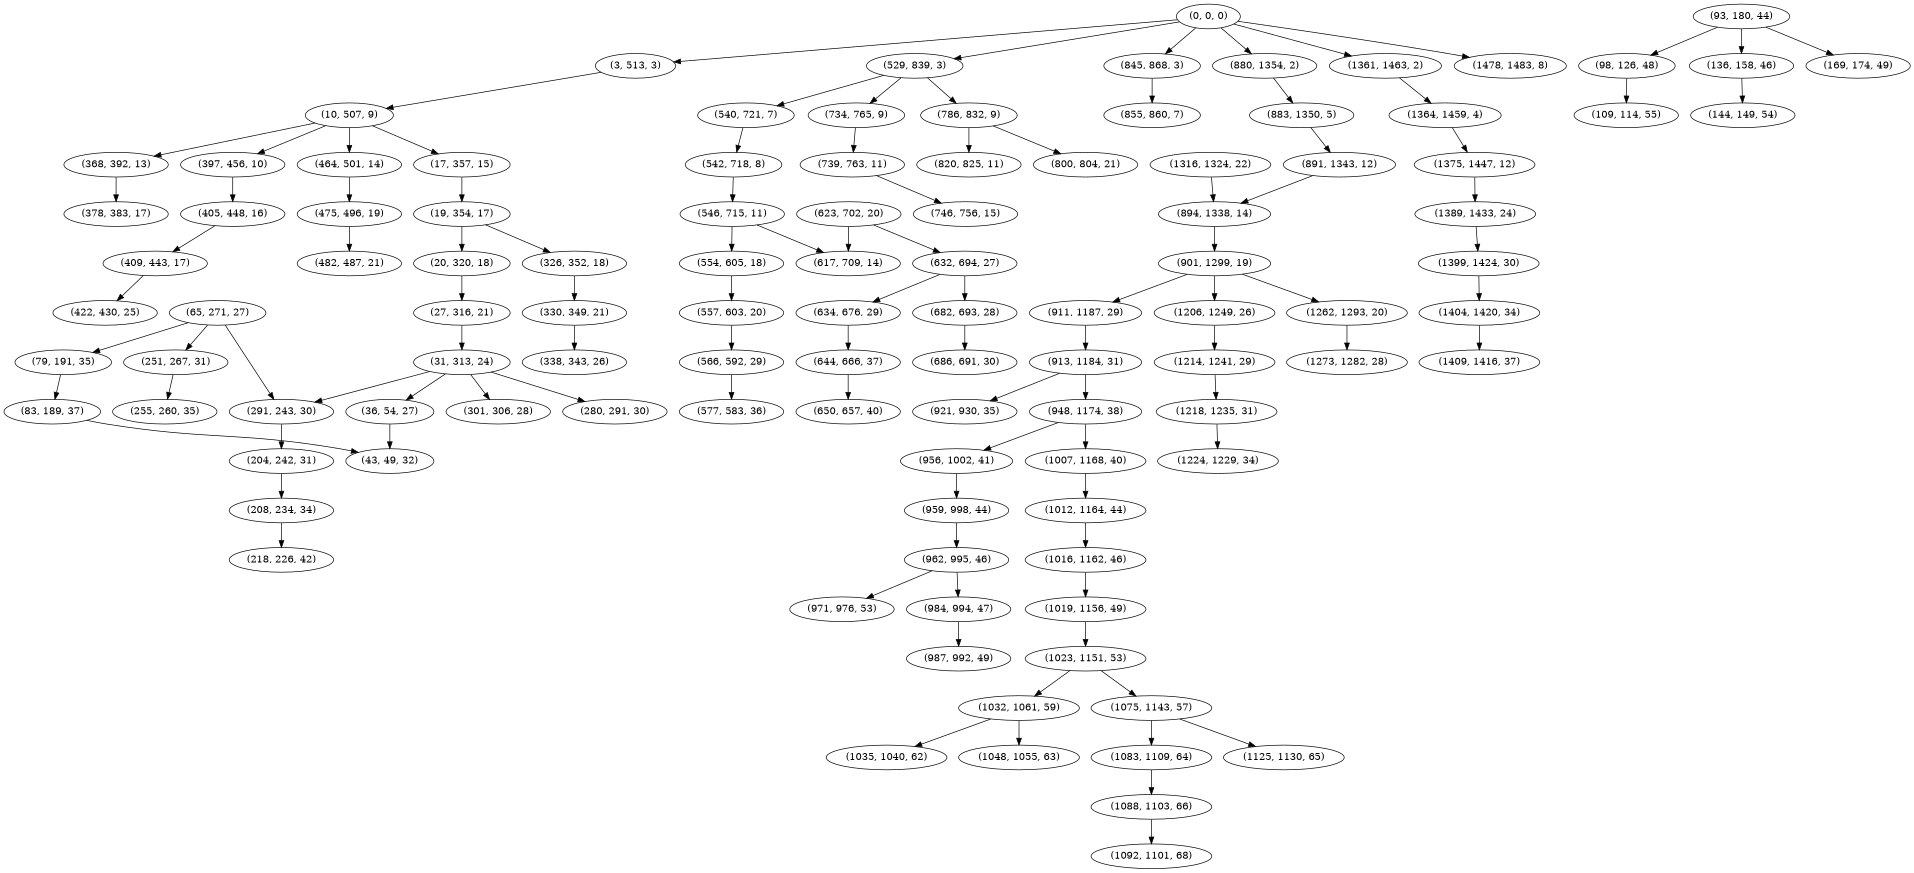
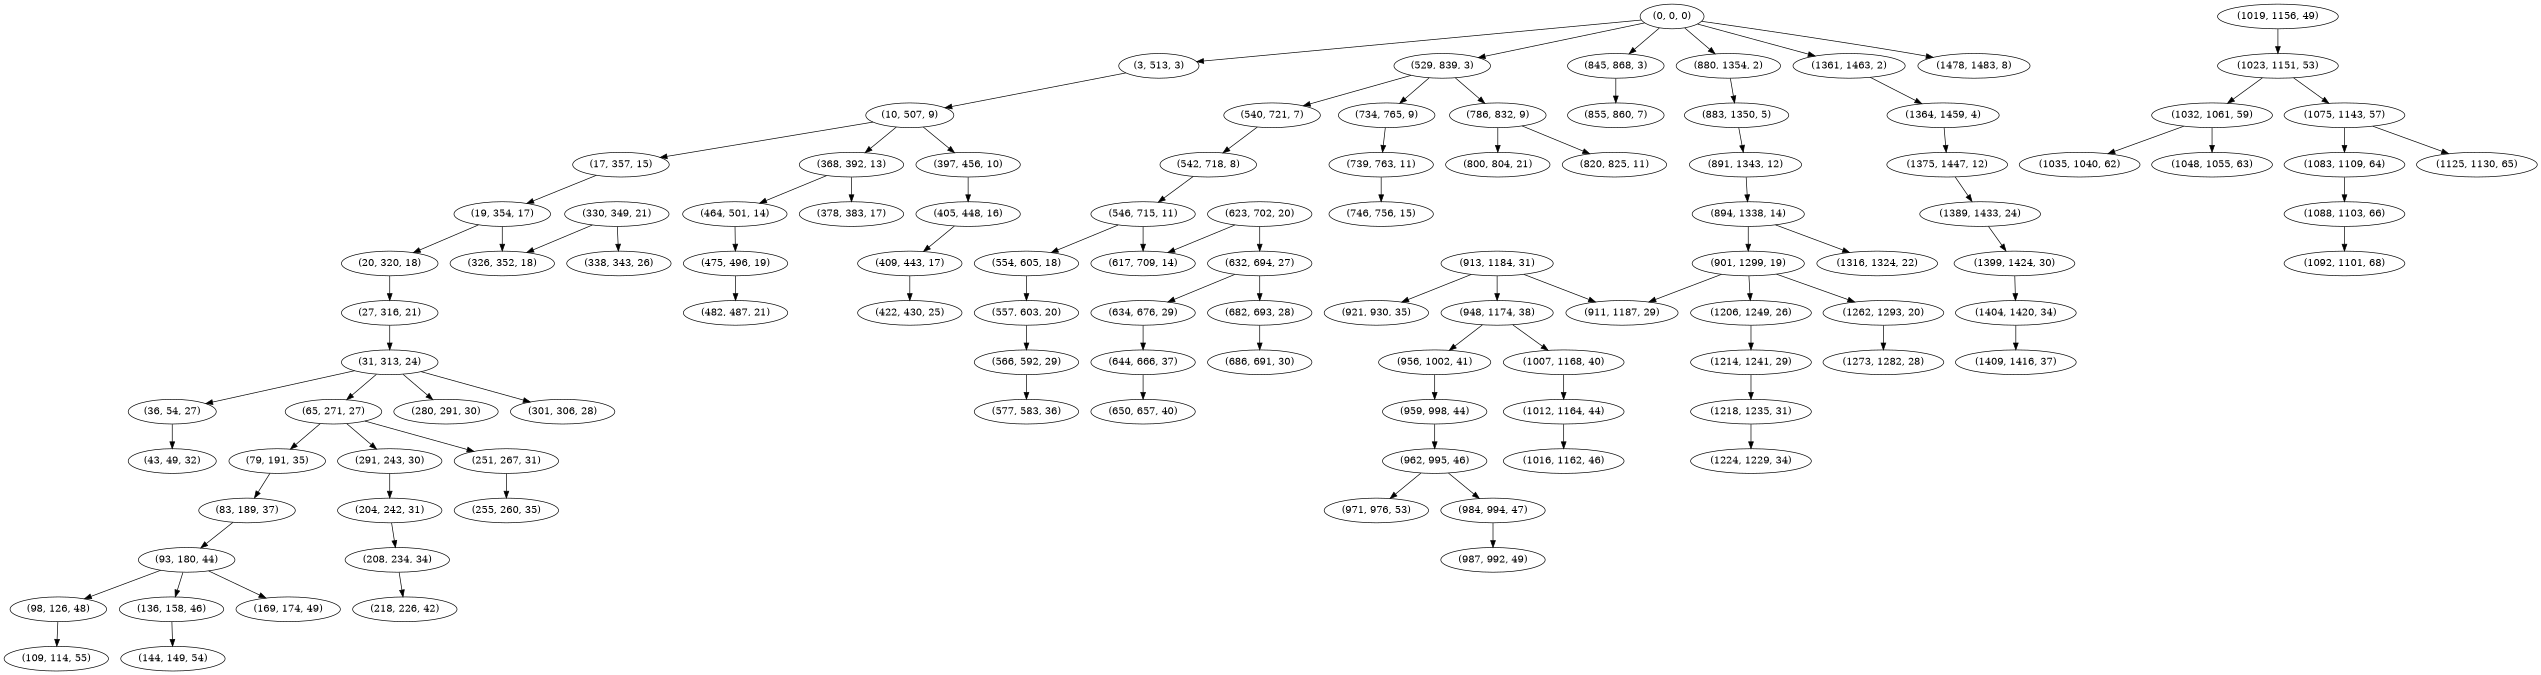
(349, 137) -> (796, 188)
(1212, 186) -> (1809, 237)
(574, 285) -> (563, 237)
(1086, 334) -> (1556, 287)
(376, 386) -> (364, 385)
(219, 436) -> (220, 533)
(1086, 581) -> none
